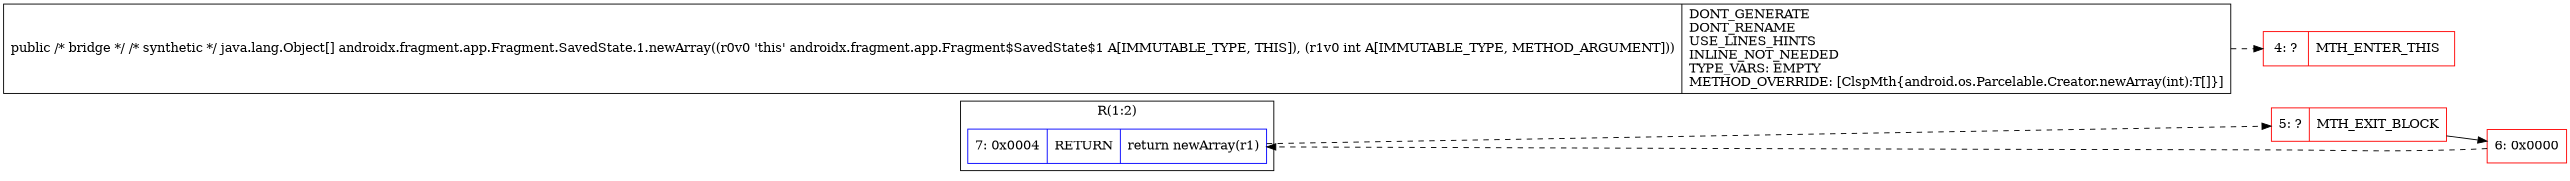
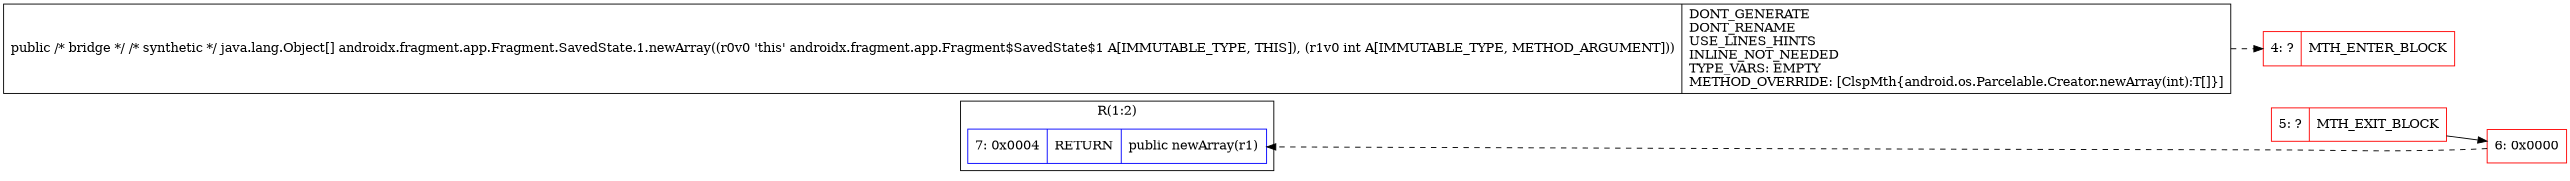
(2378, 48) -> (2378, 48)
(1764, 135) -> none
(1193, 146) -> (1193, 146)
